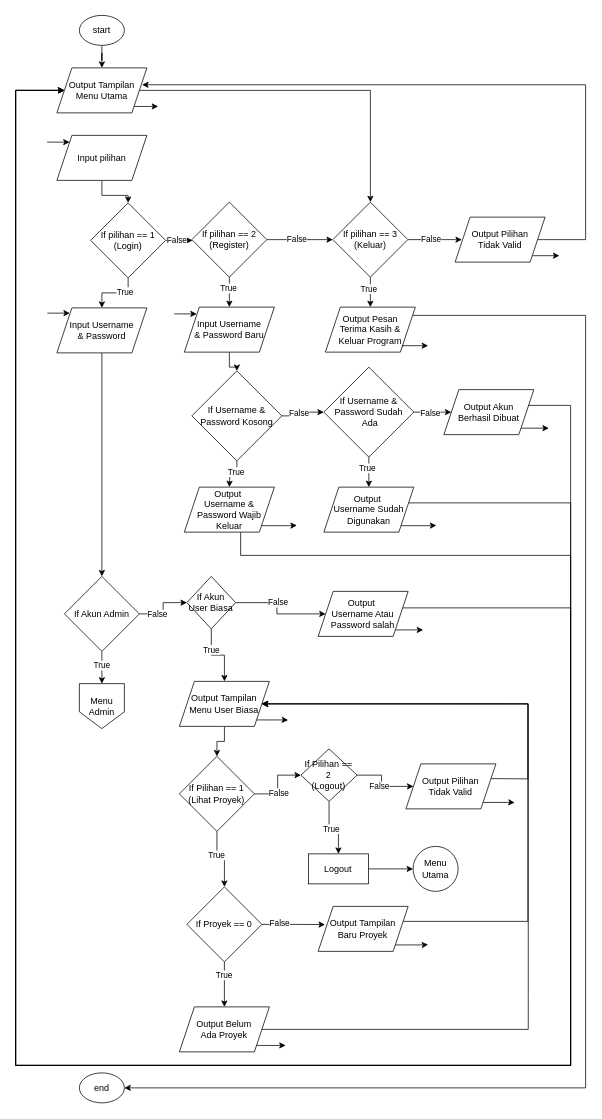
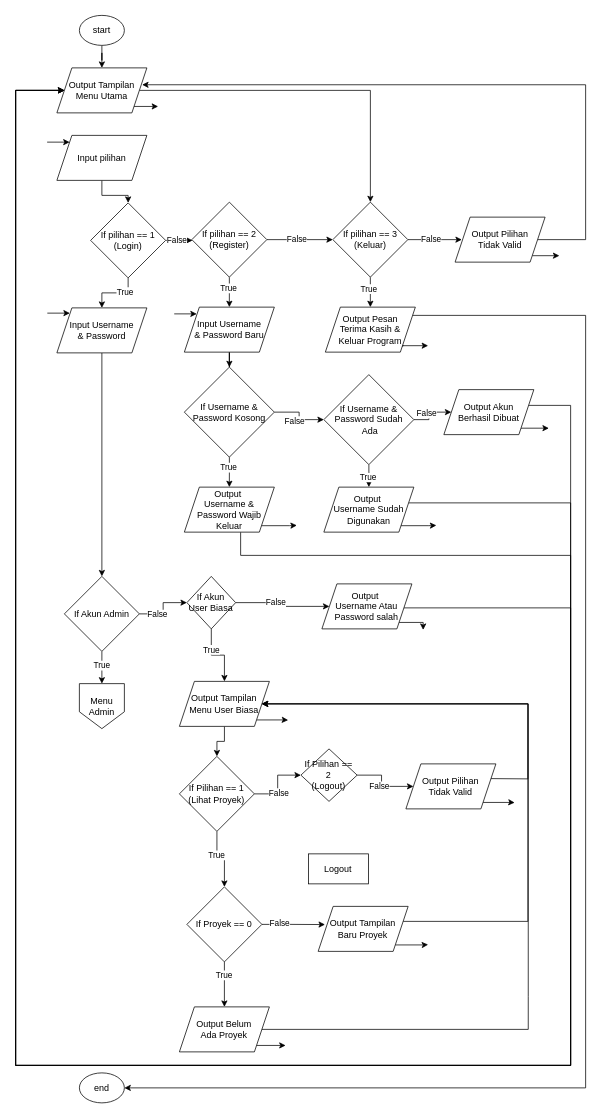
(369, 412) -> (369, 420)
(237, 416) -> (229, 412)
(363, 614) -> (367, 606)
(338, 832) -> none
(406, 869) -> none
(435, 869) -> none
